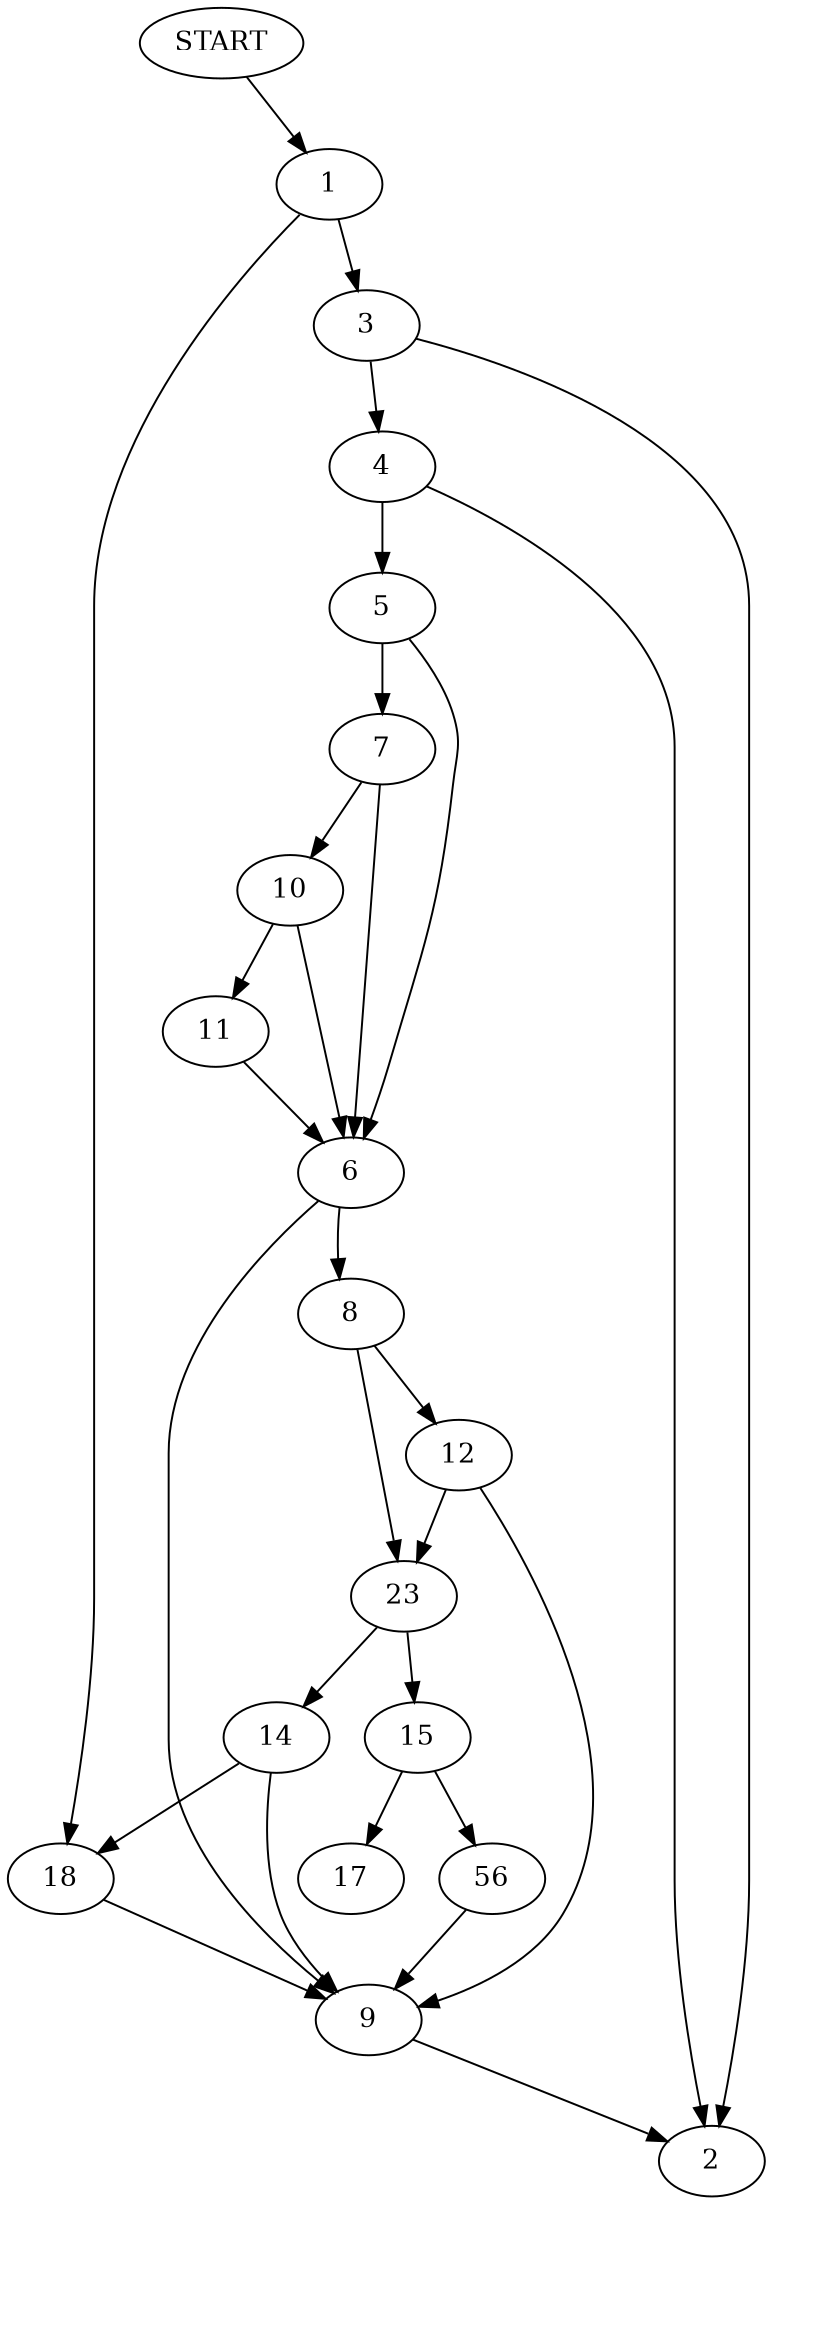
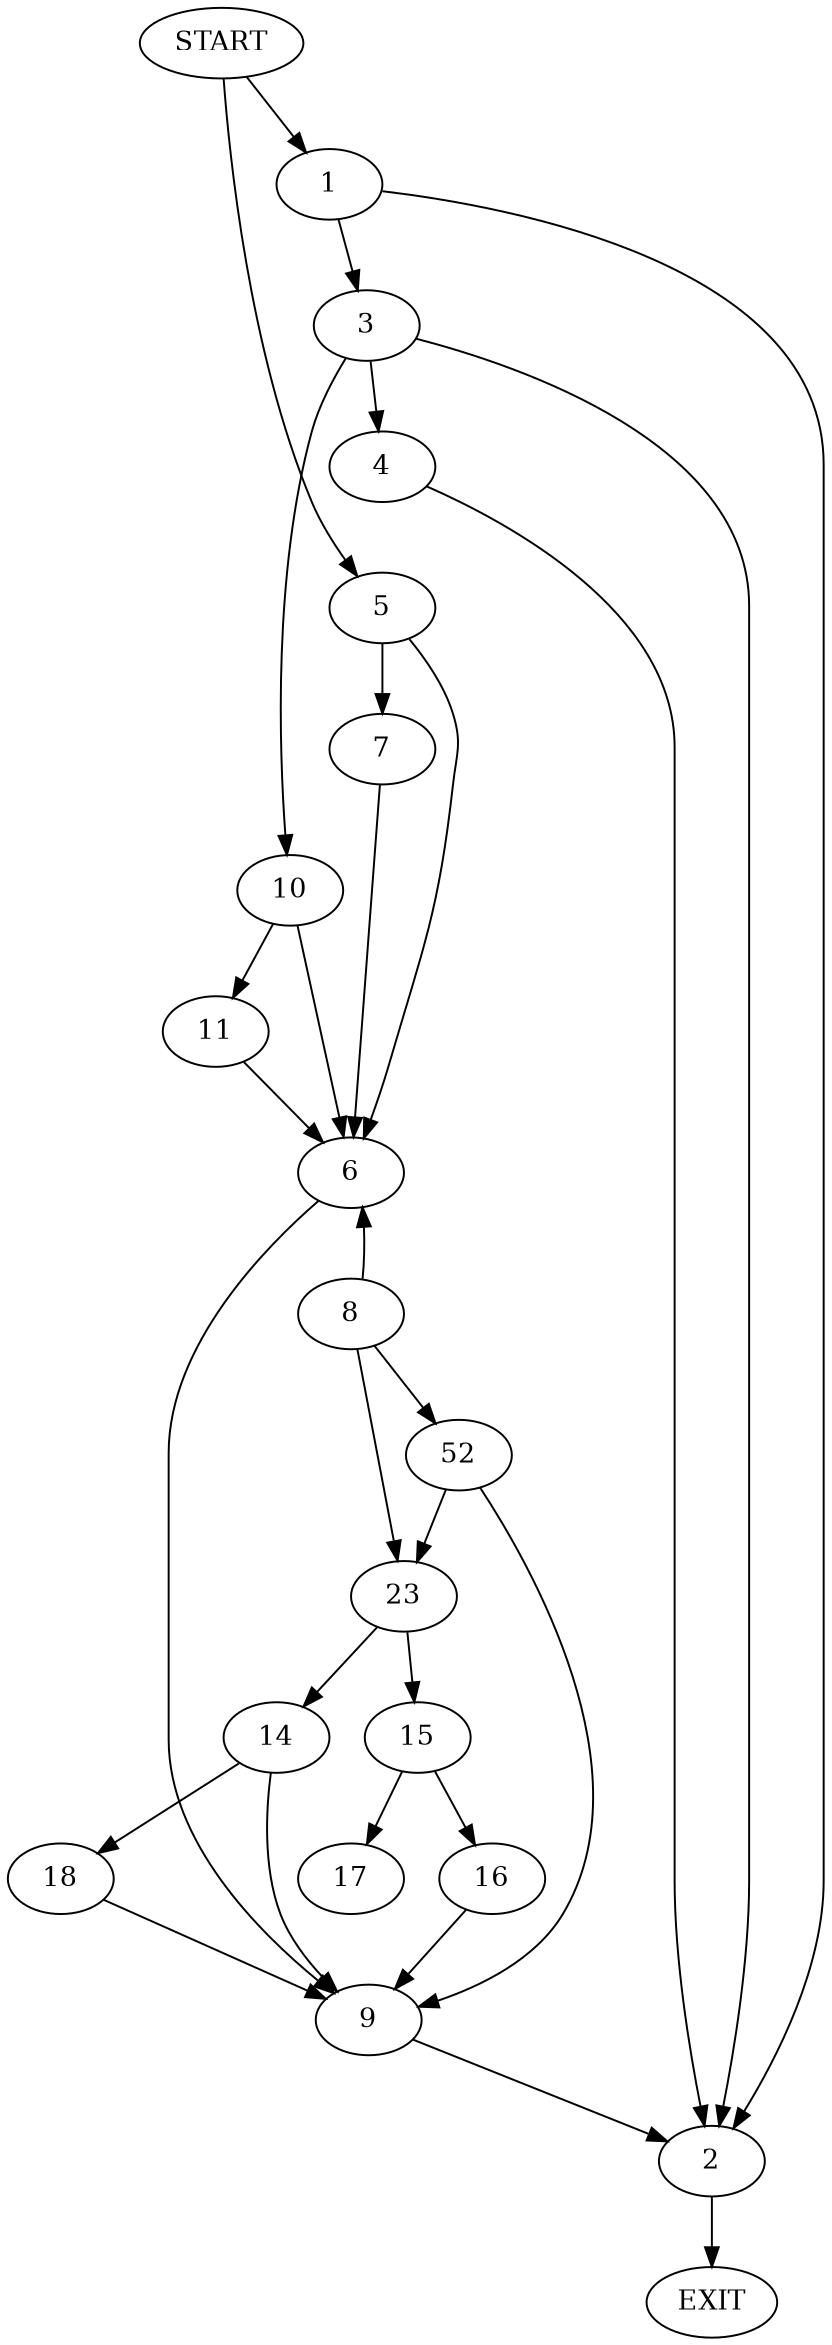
(382, 528) -> (259, 327)
(342, 811) -> (285, 592)
(94, 990) -> (824, 1015)
(338, 1233) -> (364, 1253)
(459, 1455) -> (459, 1455)
(492, 1879) -> (492, 1879)
none -> (712, 2302)
